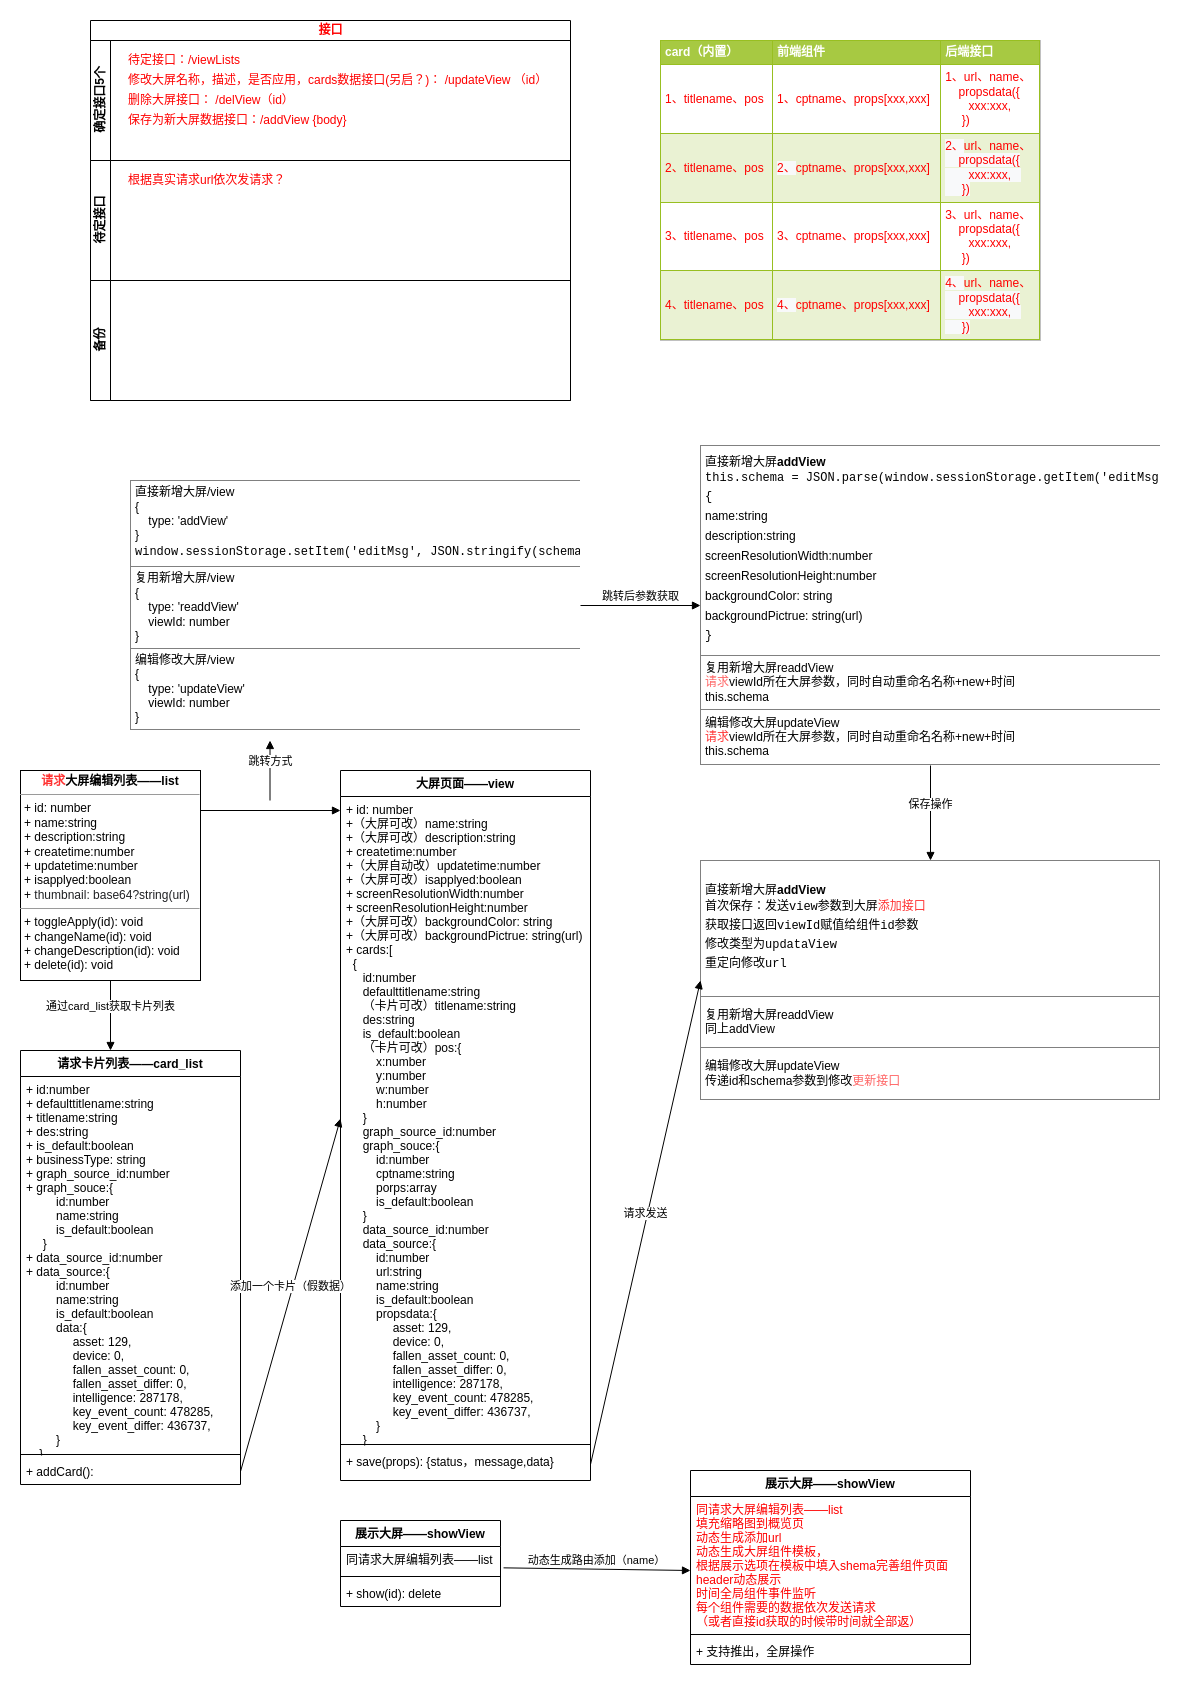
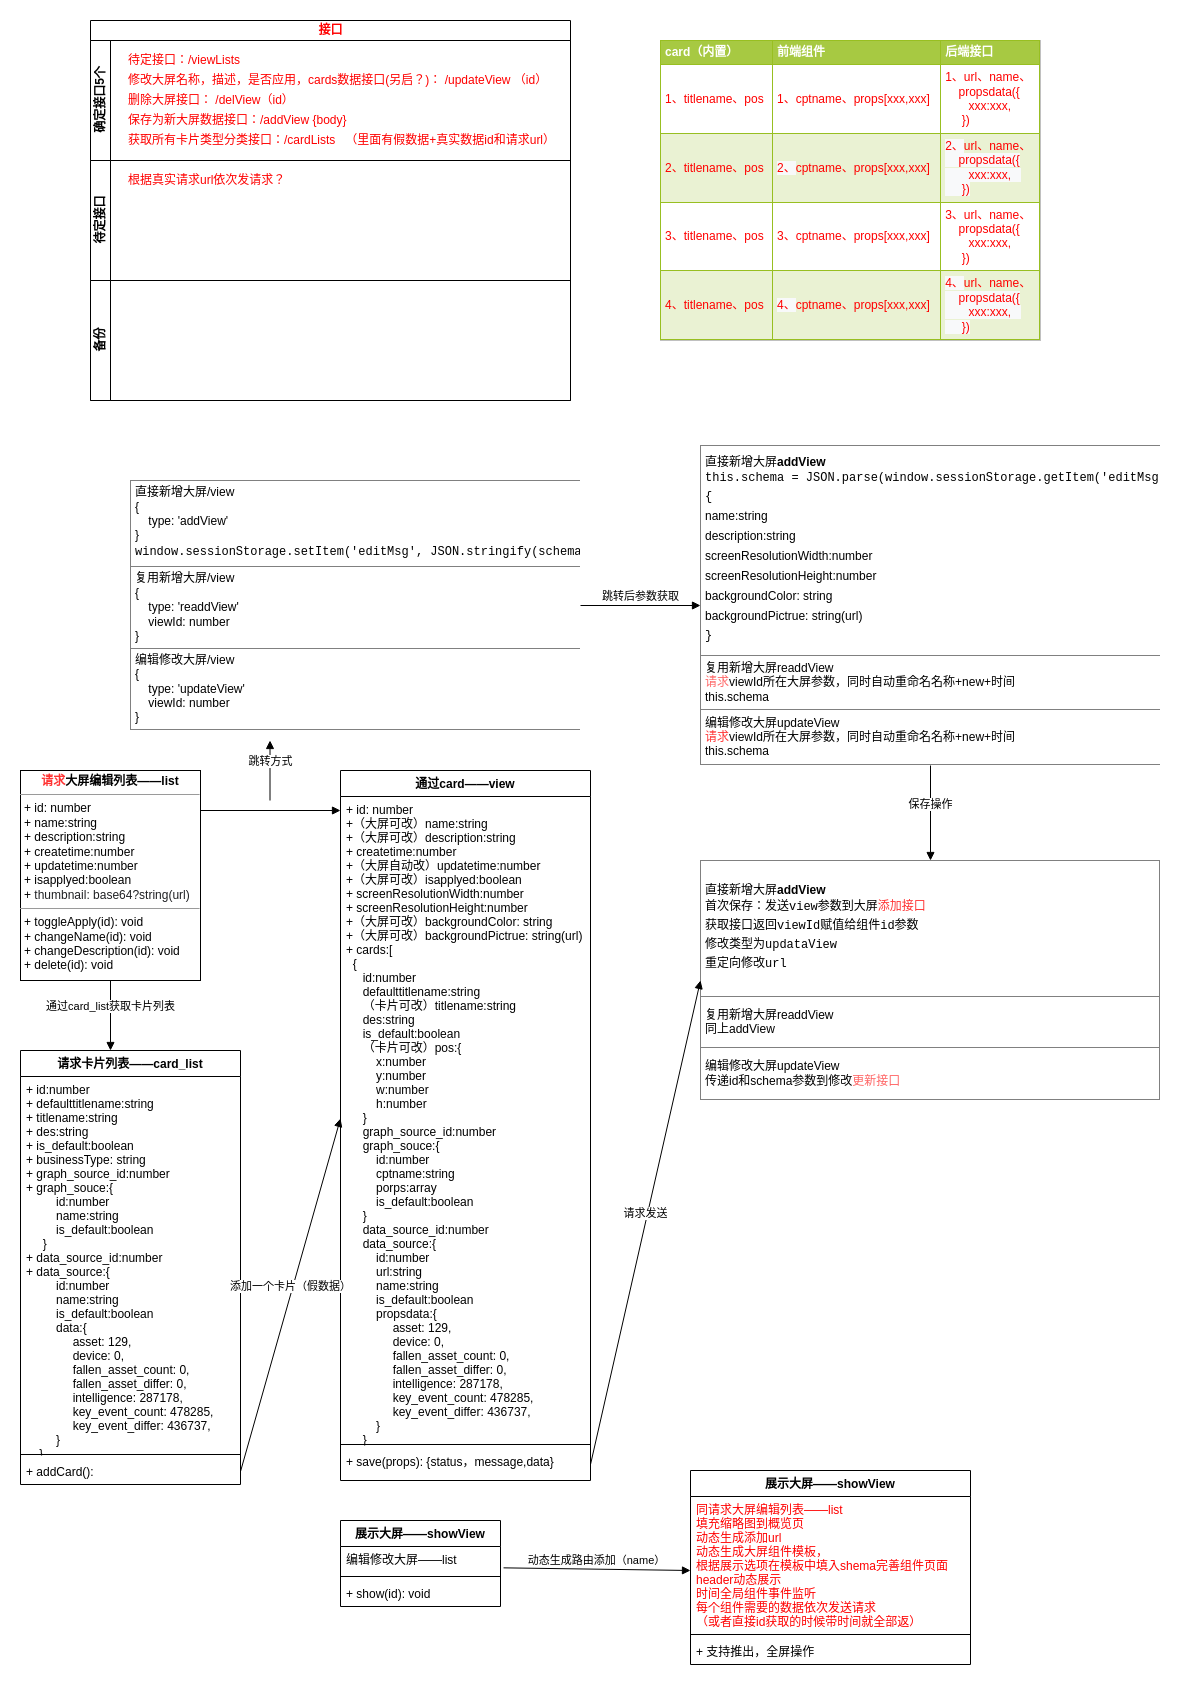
none -> (347, 141)
(465, 784) -> (465, 784)
(417, 1560) -> (399, 1560)
(399, 1594) -> (392, 1594)
